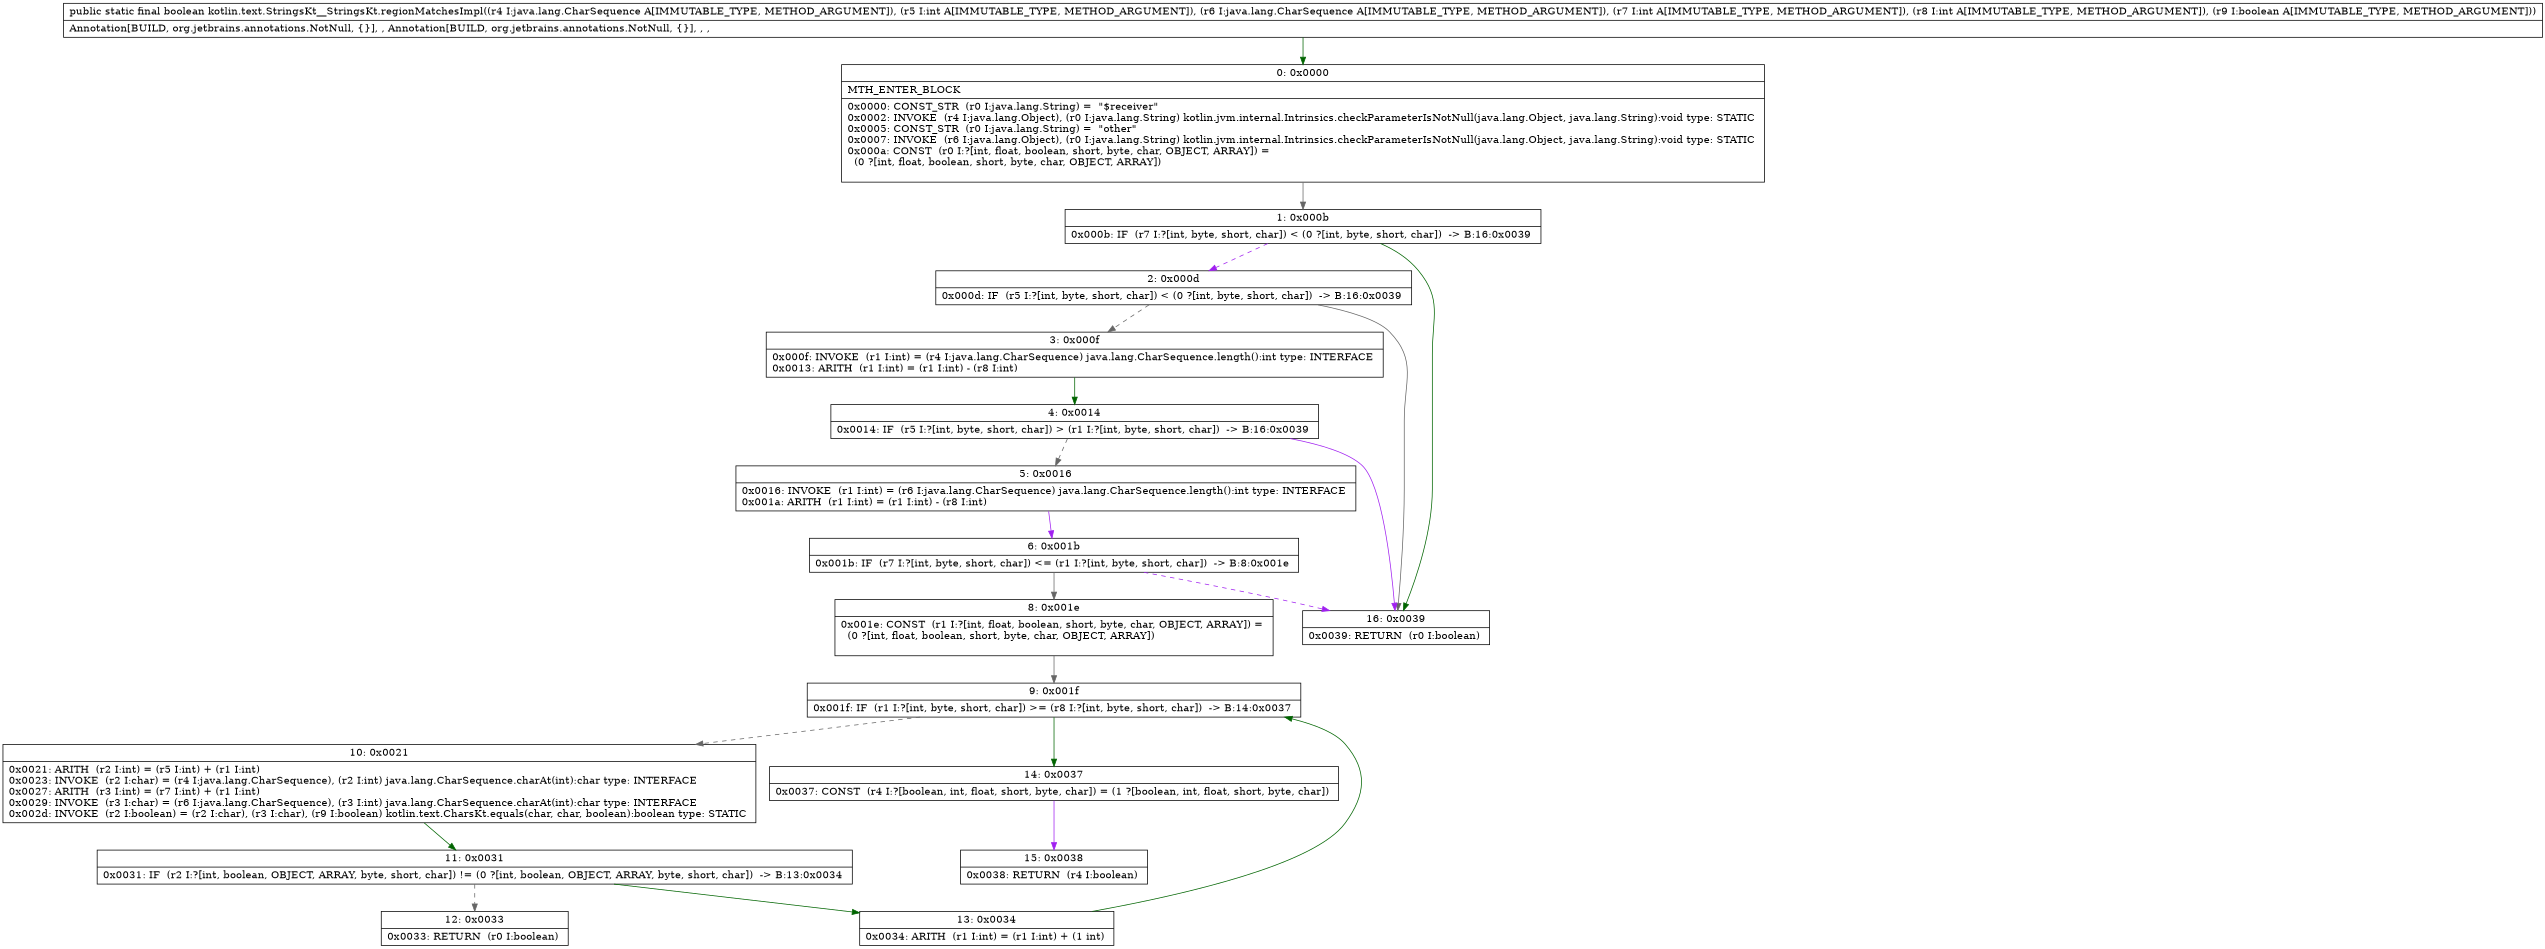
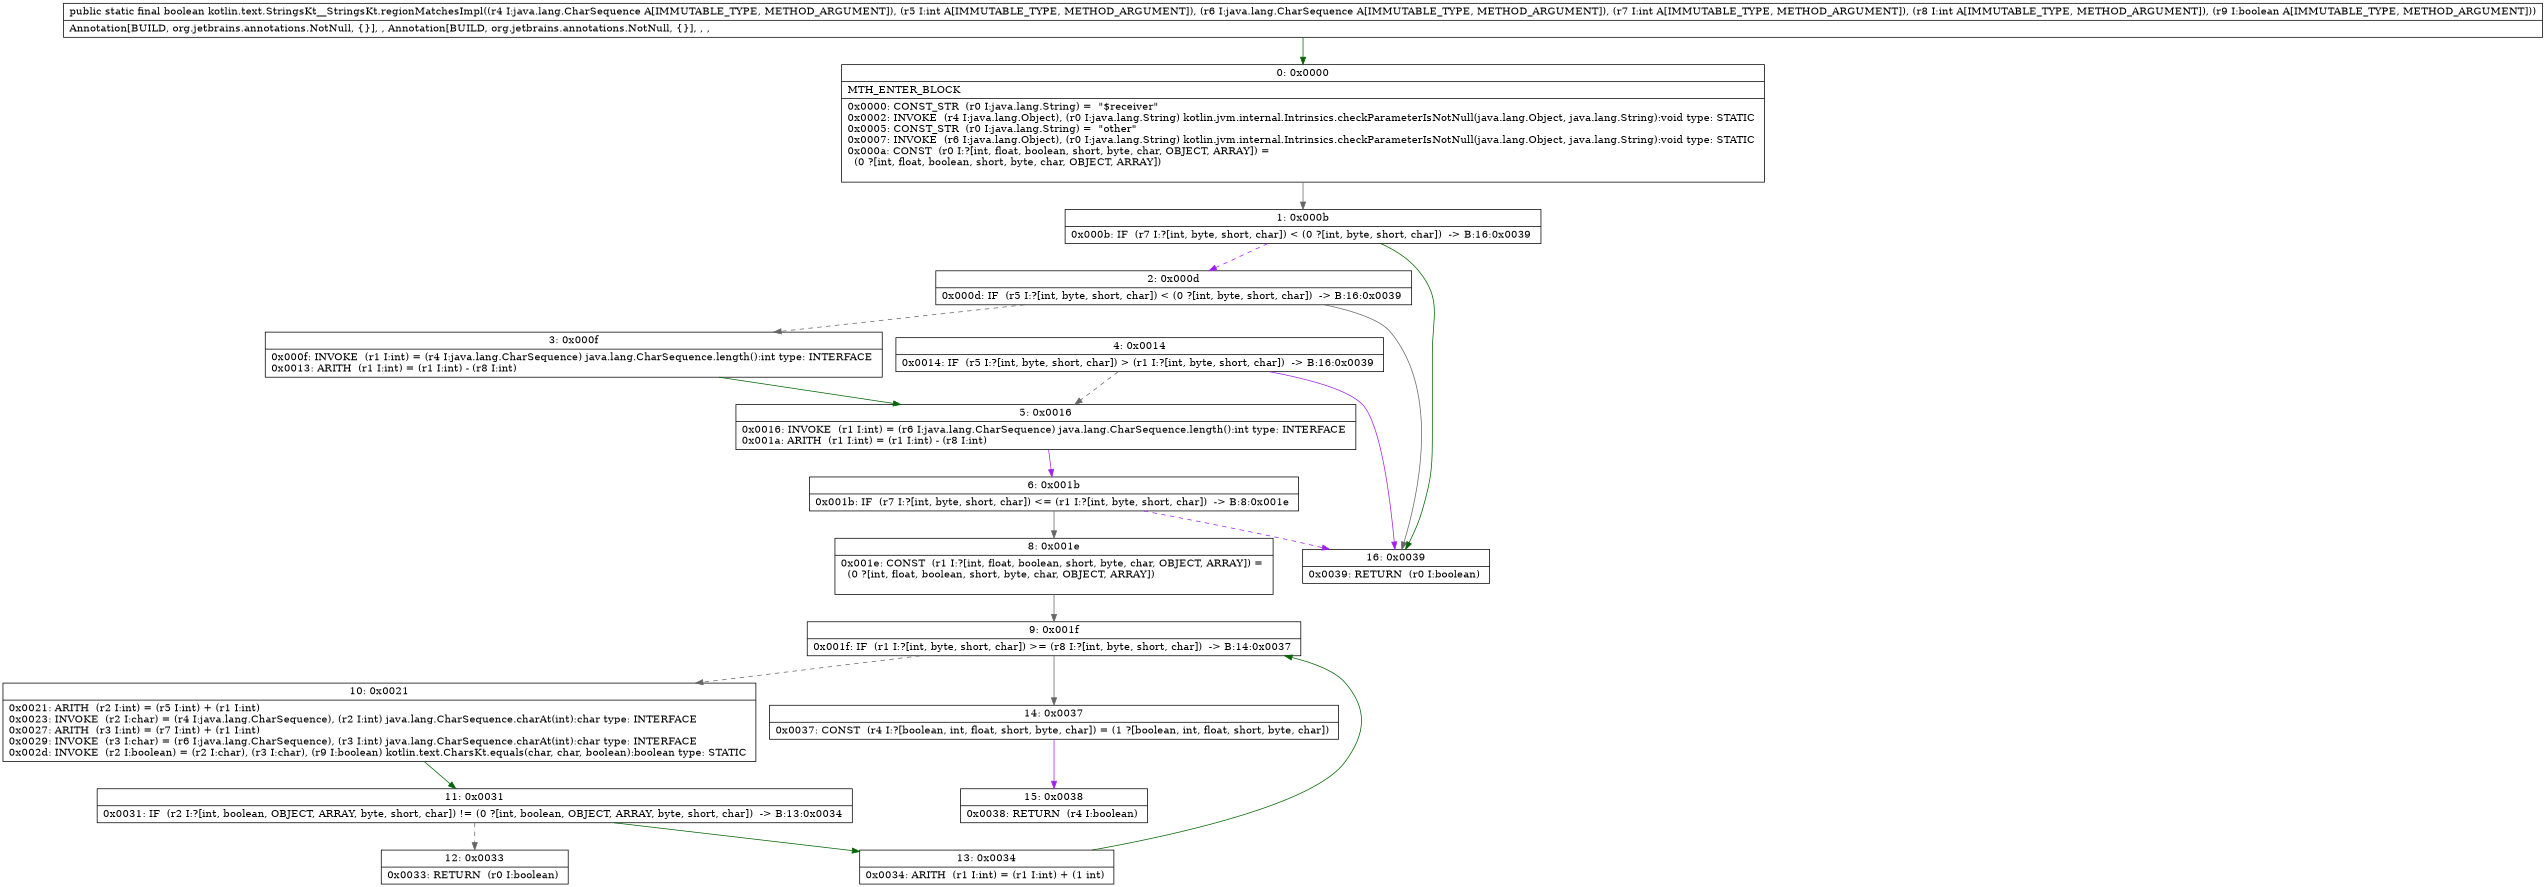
(1075, 387) -> (806, 390)
(1054, 738) -> (1054, 677)
